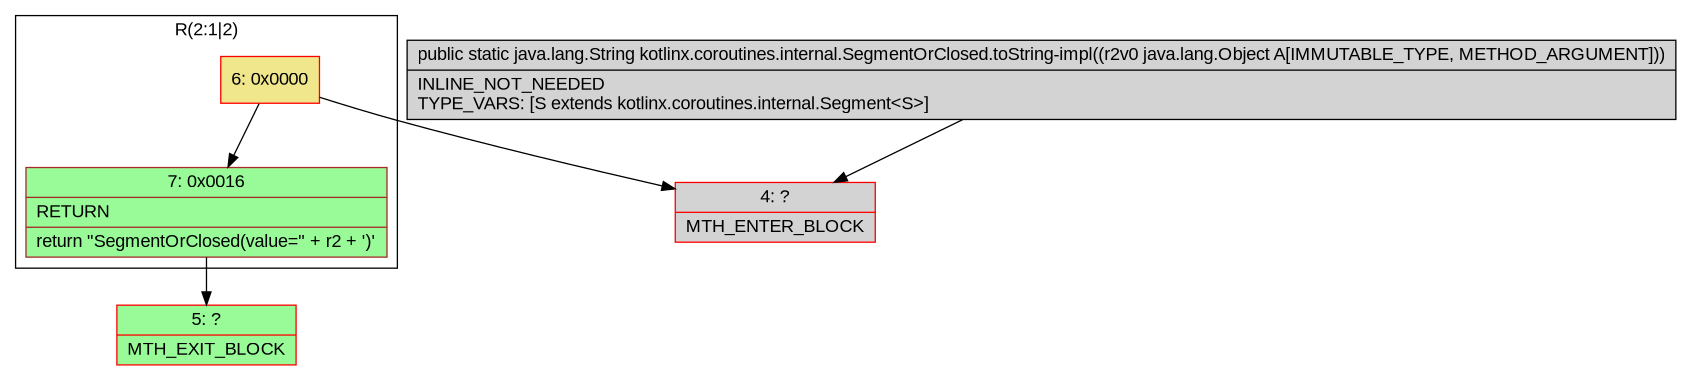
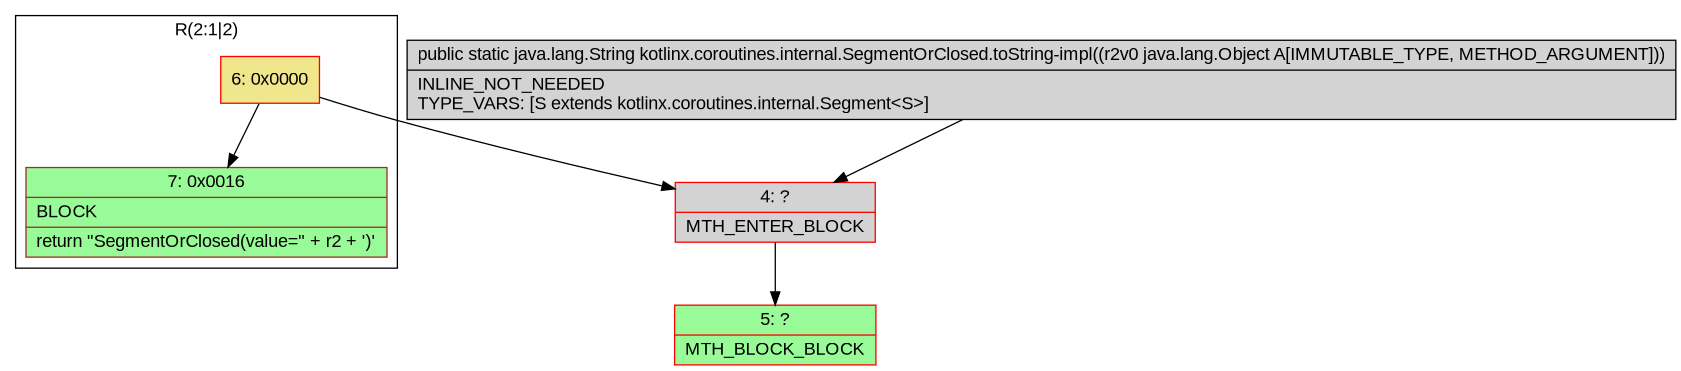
(73, 212) -> (67, 212)
(206, 276) -> (775, 267)
(206, 349) -> (775, 349)
